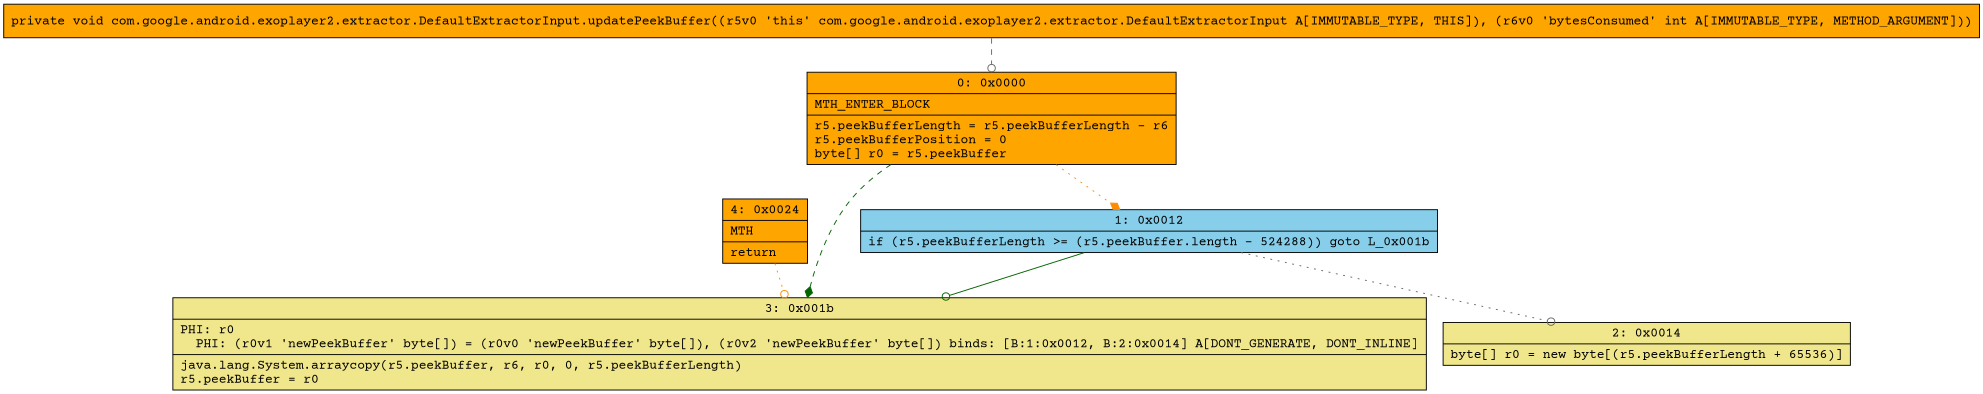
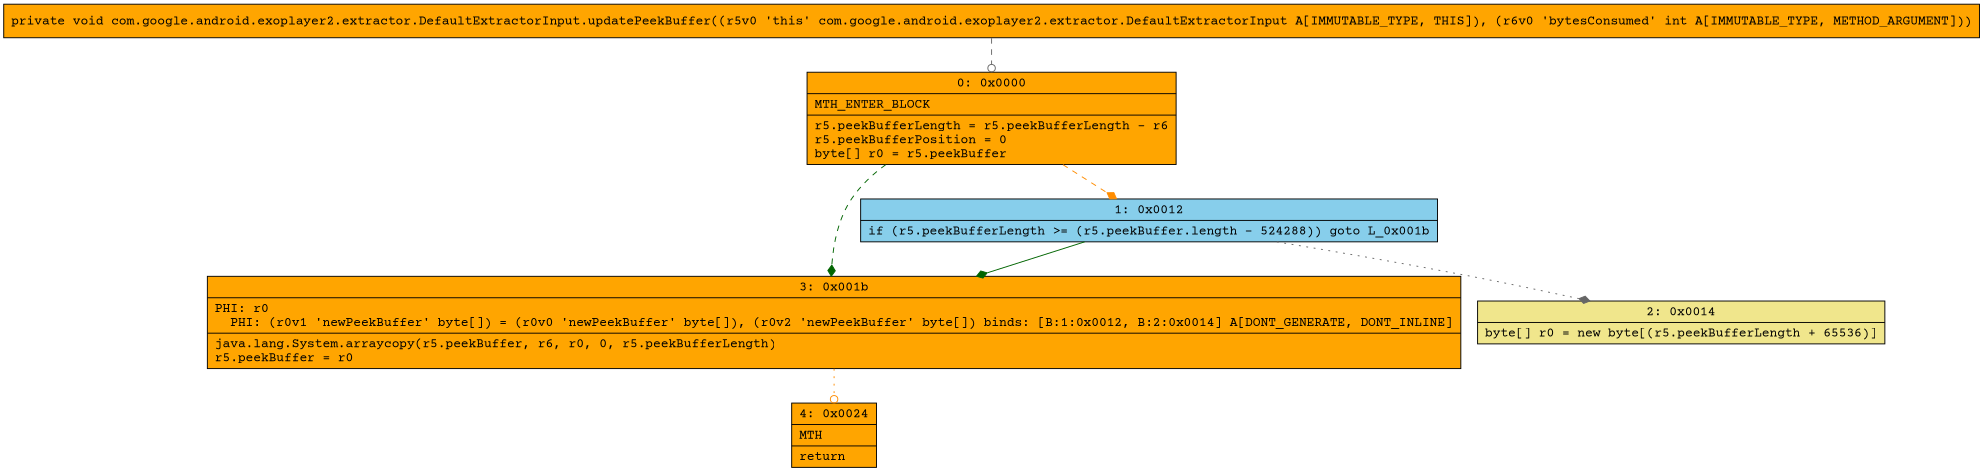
(1083, 184) -> (1085, 179)
(1017, 274) -> (1036, 257)
(779, 277) -> (834, 382)
(1394, 287) -> (1428, 268)
(800, 344) -> (834, 322)
